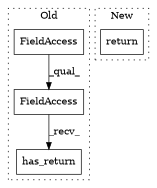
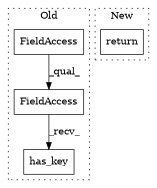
(49, 162) -> (49, 162)
